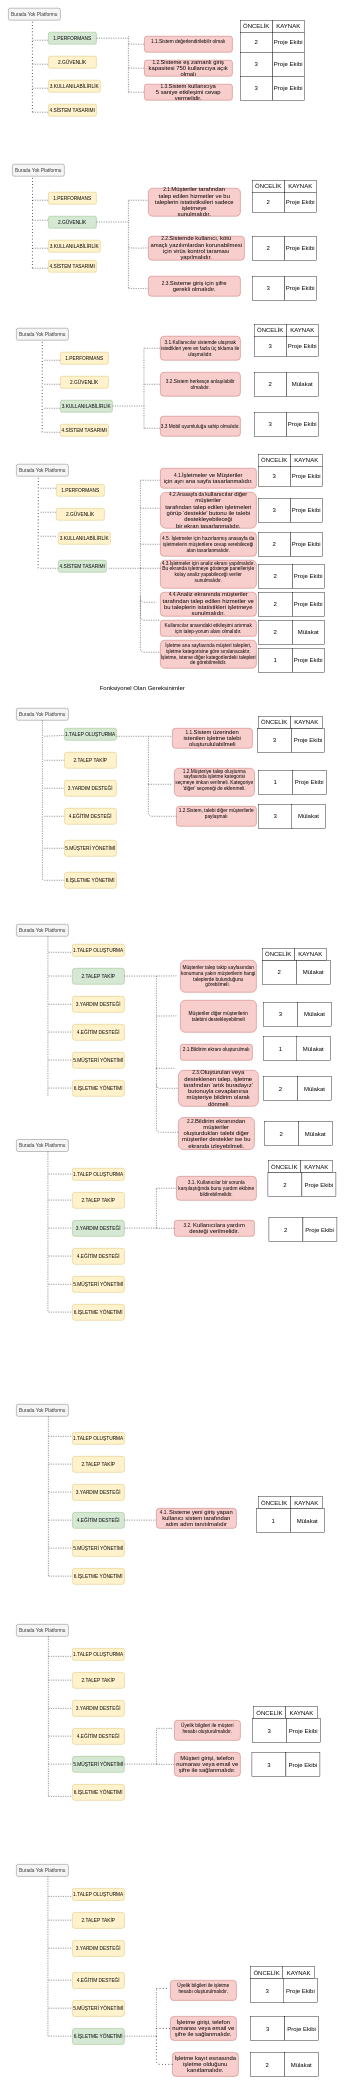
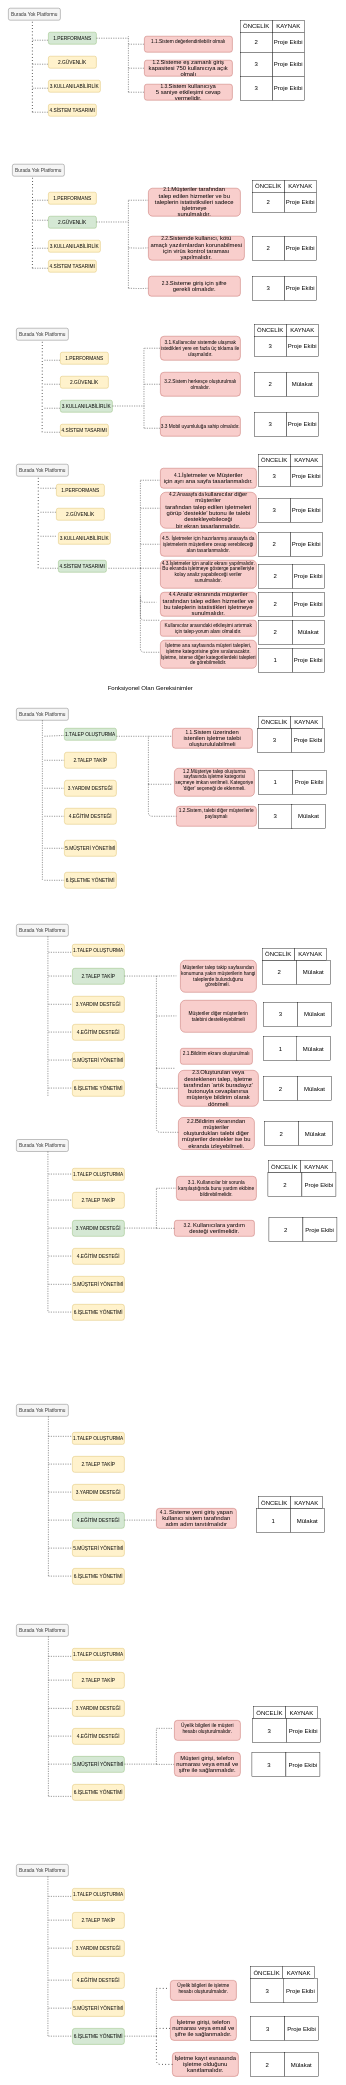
(200, 384) -> (200, 384)
(142, 688) -> (150, 688)
(216, 1052) -> (216, 1056)
